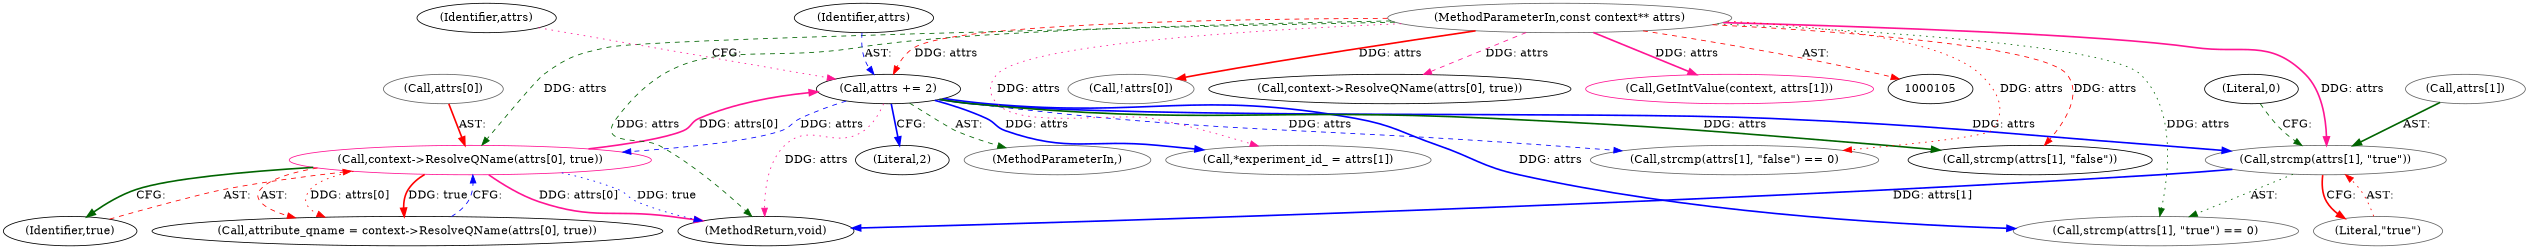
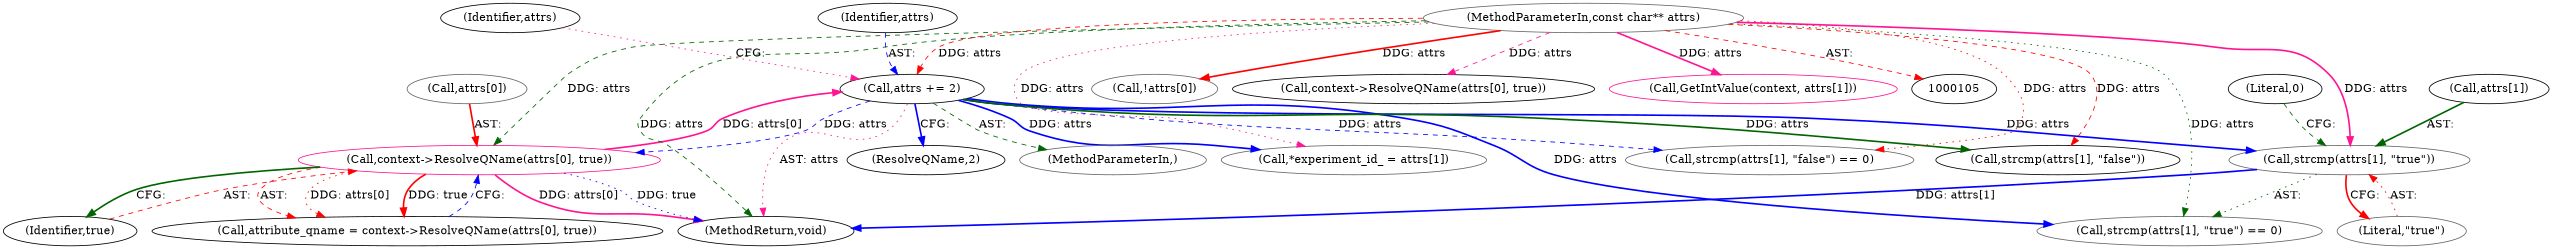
(1560, 18) -> (1583, 18)
(2465, 89) -> (2489, 89)
(817, 160) -> (810, 160)
(902, 160) -> (926, 160)
